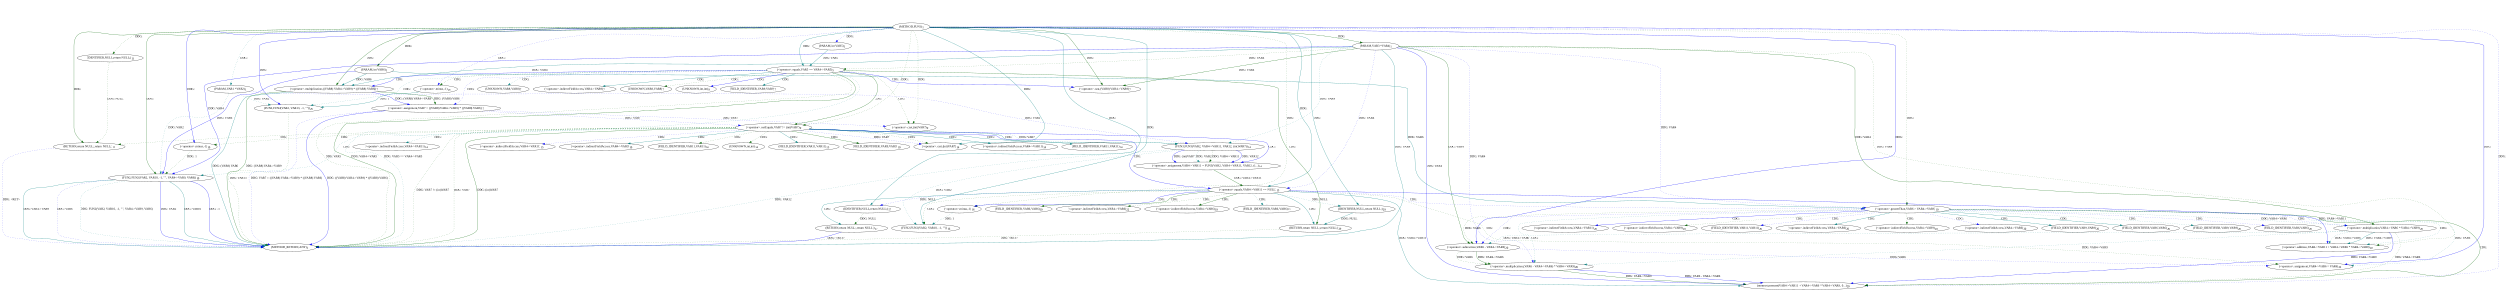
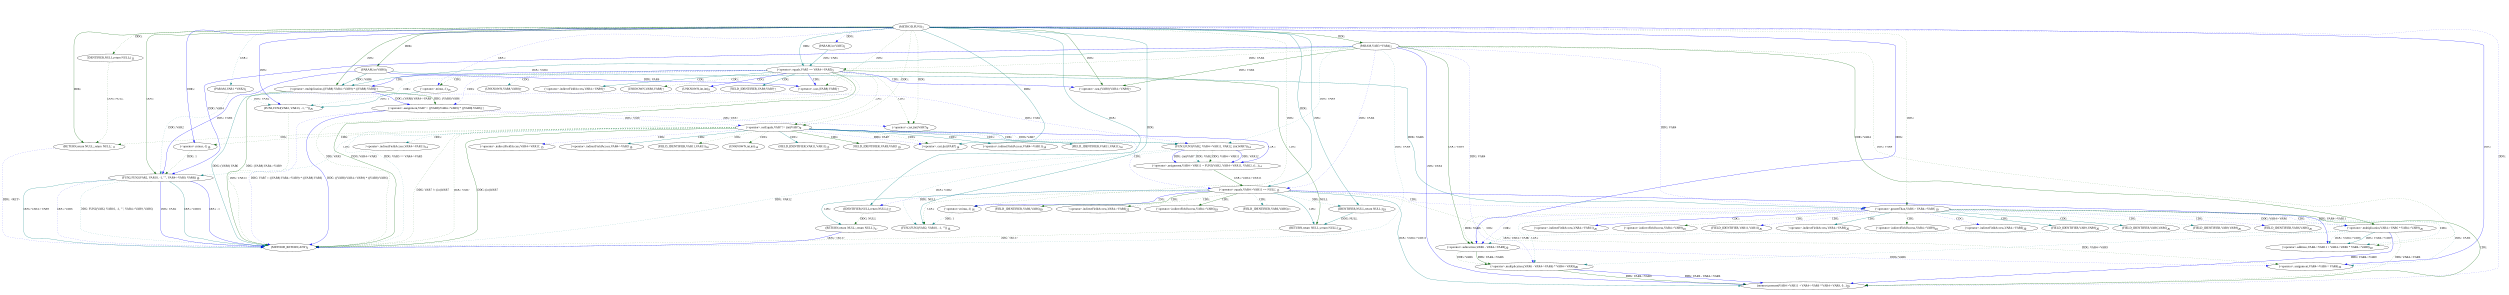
none -> (818, 89)
(864, 106) -> (864, 106)
(1048, 140) -> (1048, 140)
(946, 243) -> (946, 243)
